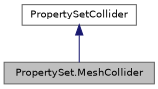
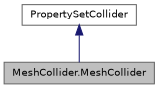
(79, 73) -> (79, 73)
